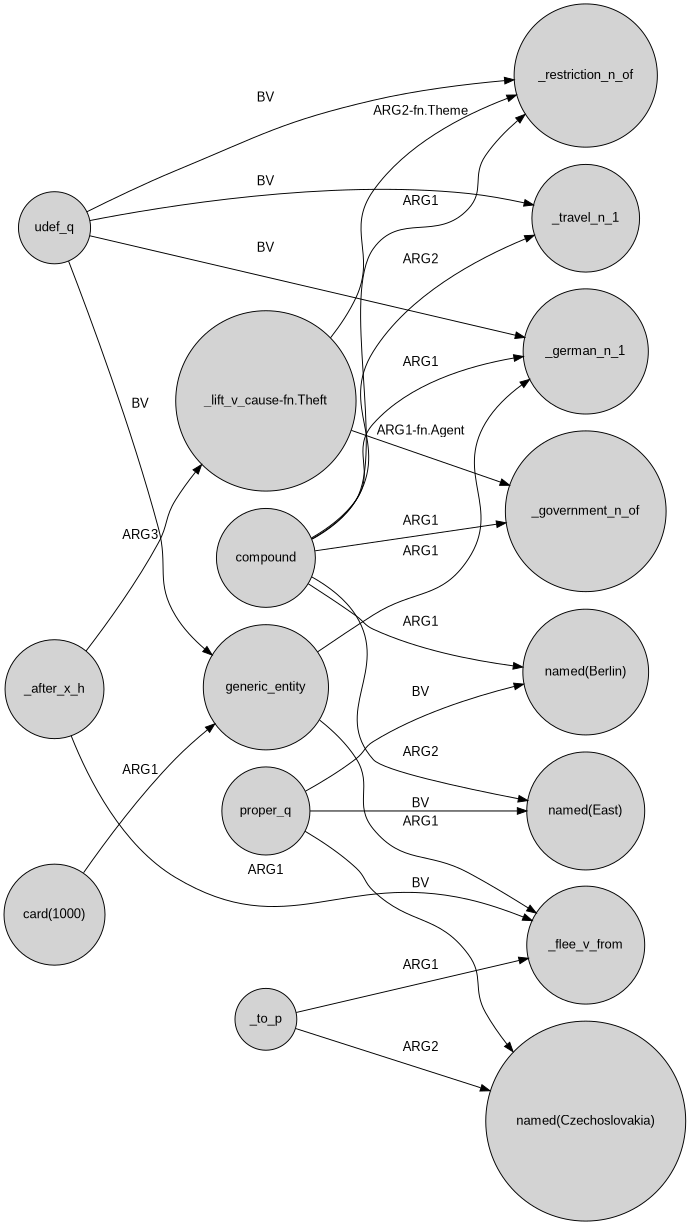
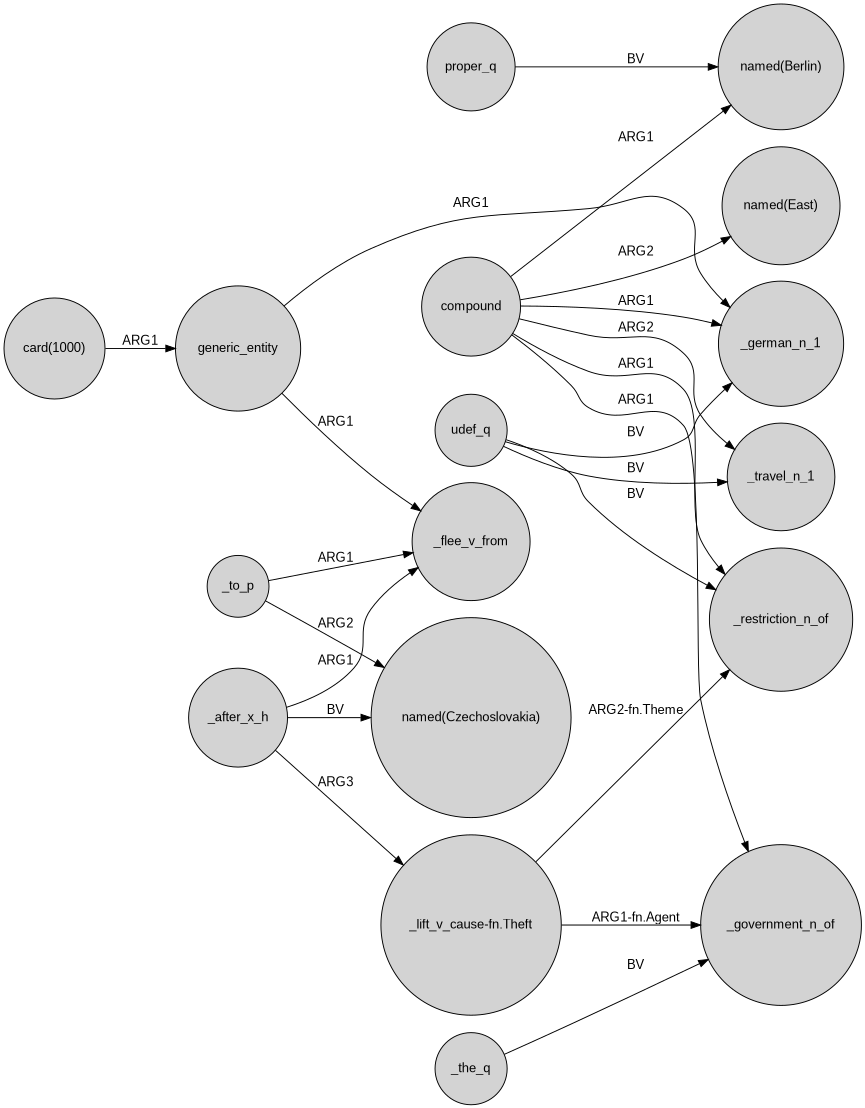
(138, 458) -> none
(414, 811) -> none
(426, 922) -> (324, 718)
none -> (471, 1069)
